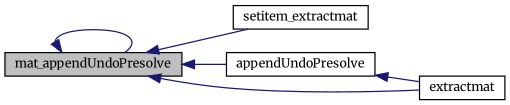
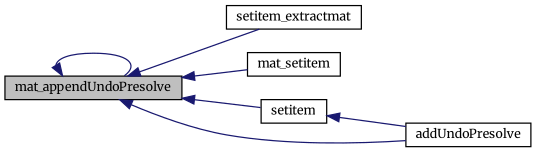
none -> (294, 64)
(301, 64) -> (294, 111)
(462, 88) -> (468, 135)
